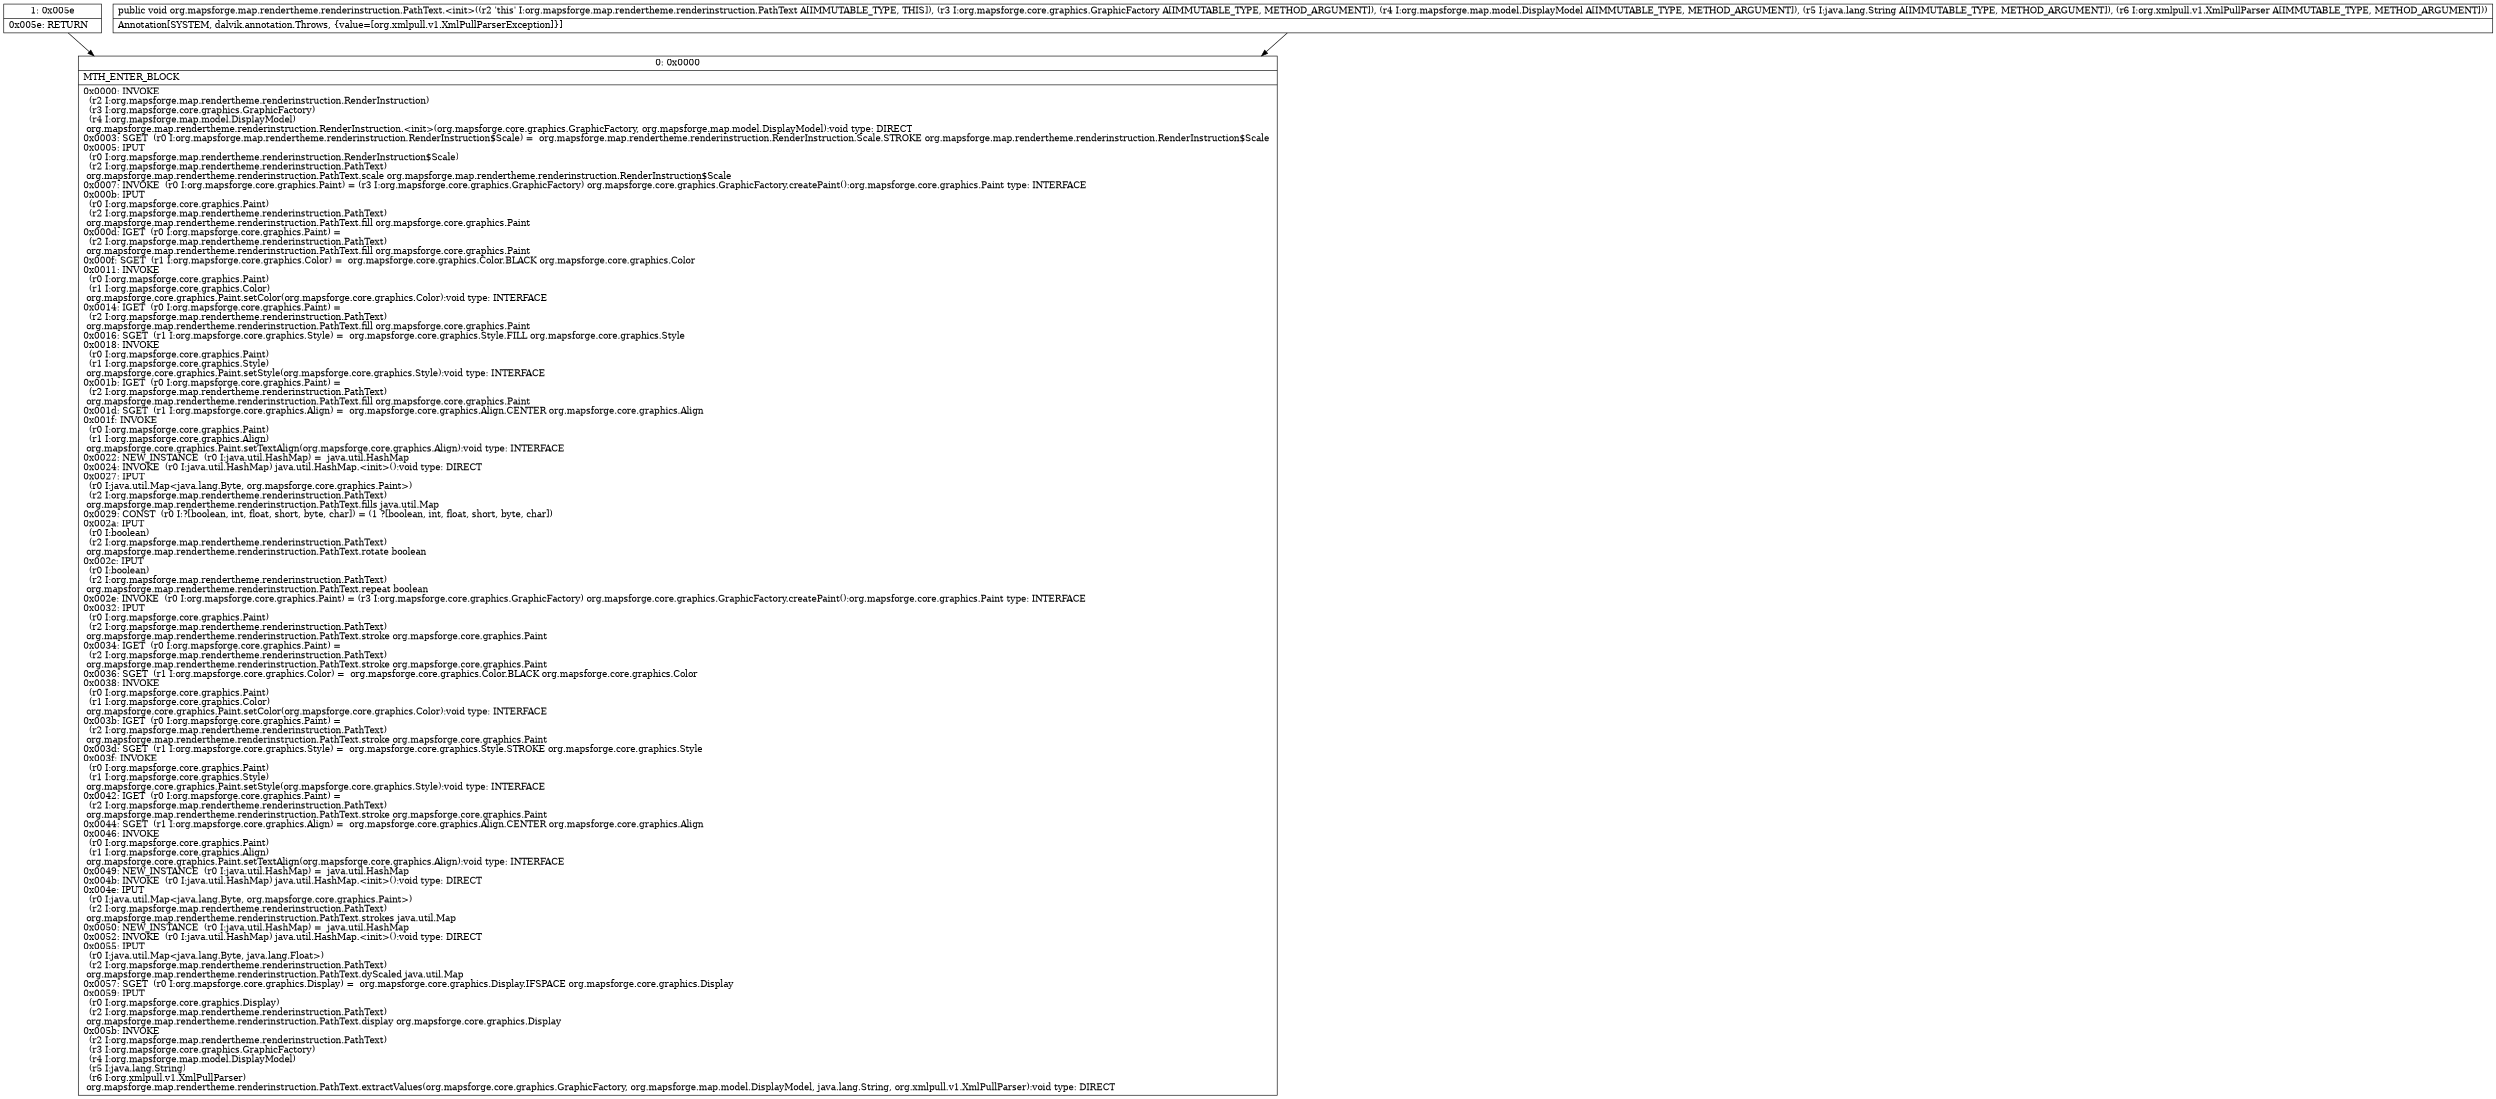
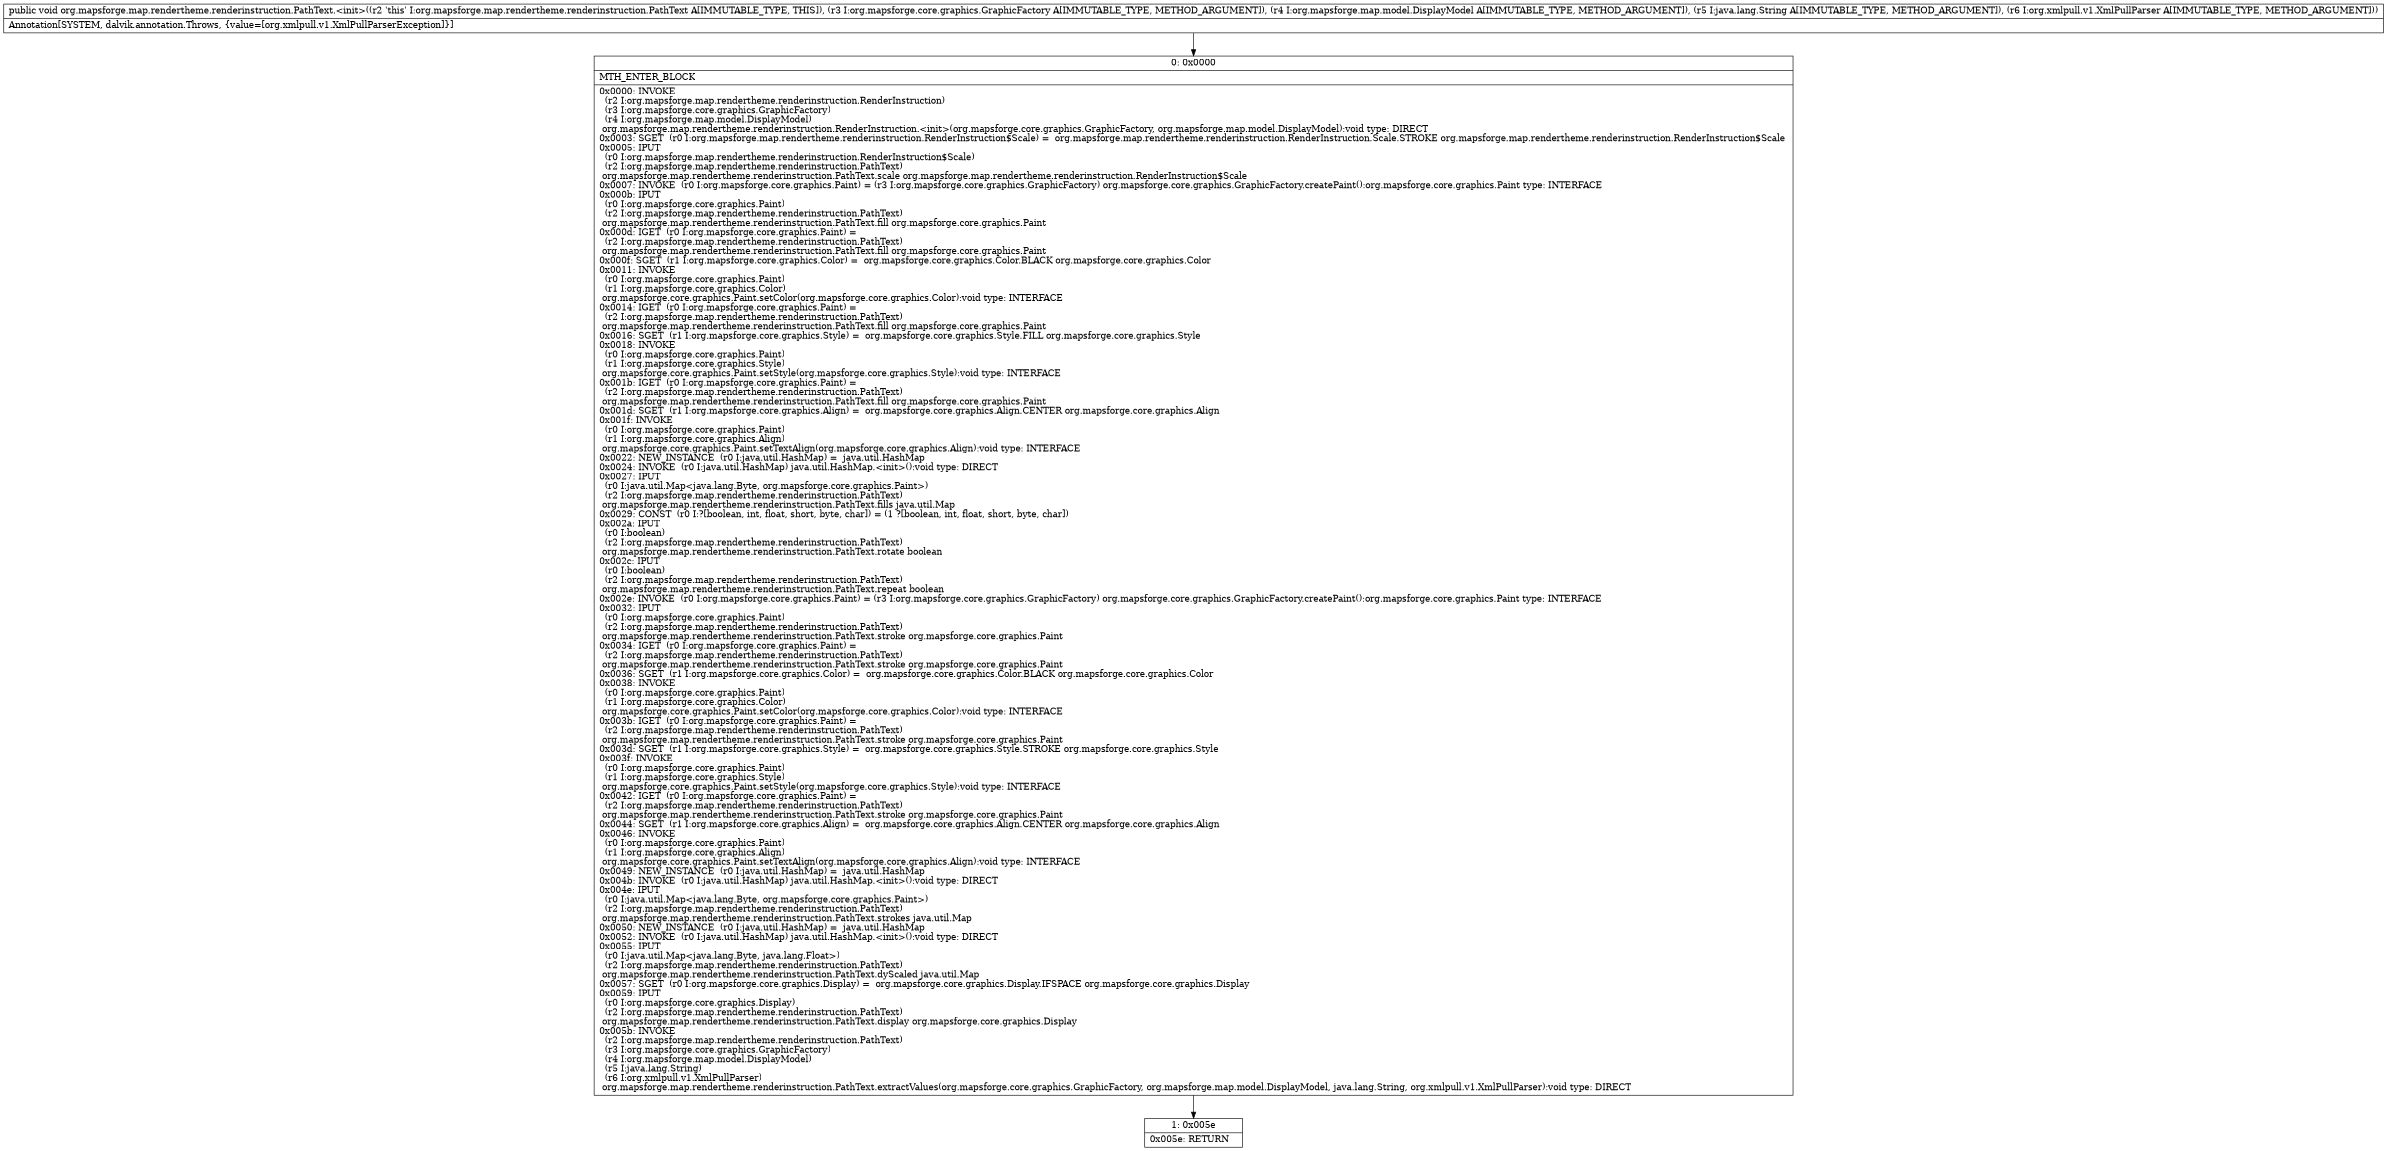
(79, 42) -> (1194, 1104)
